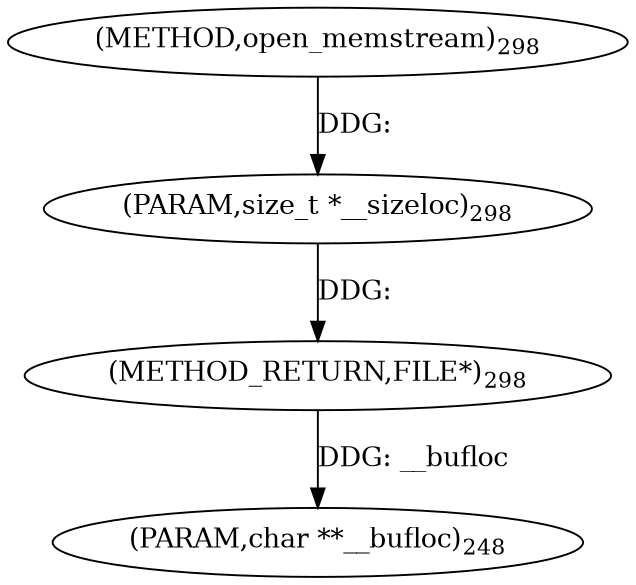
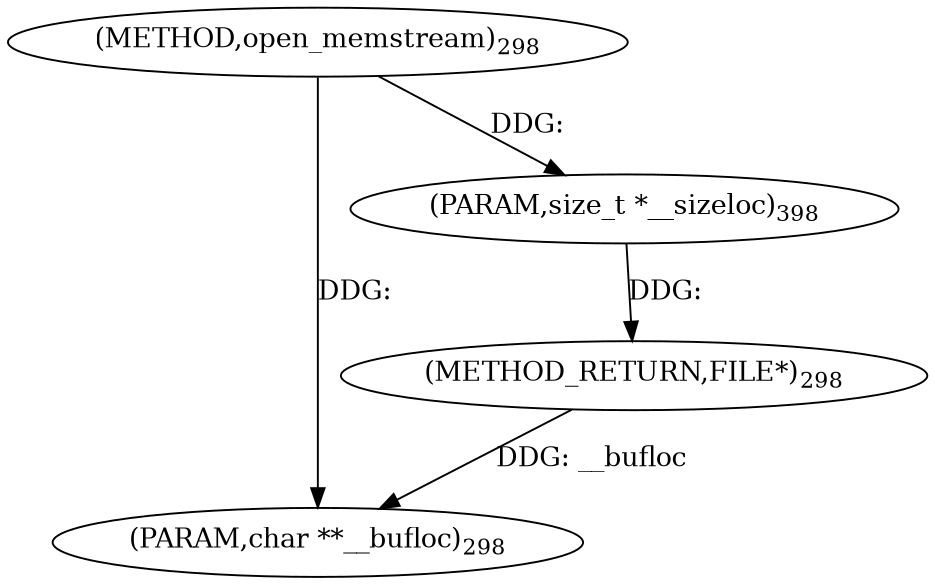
(491, 206) -> (798, 206)
none -> (318, 283)
(485, 540) -> (485, 540)
